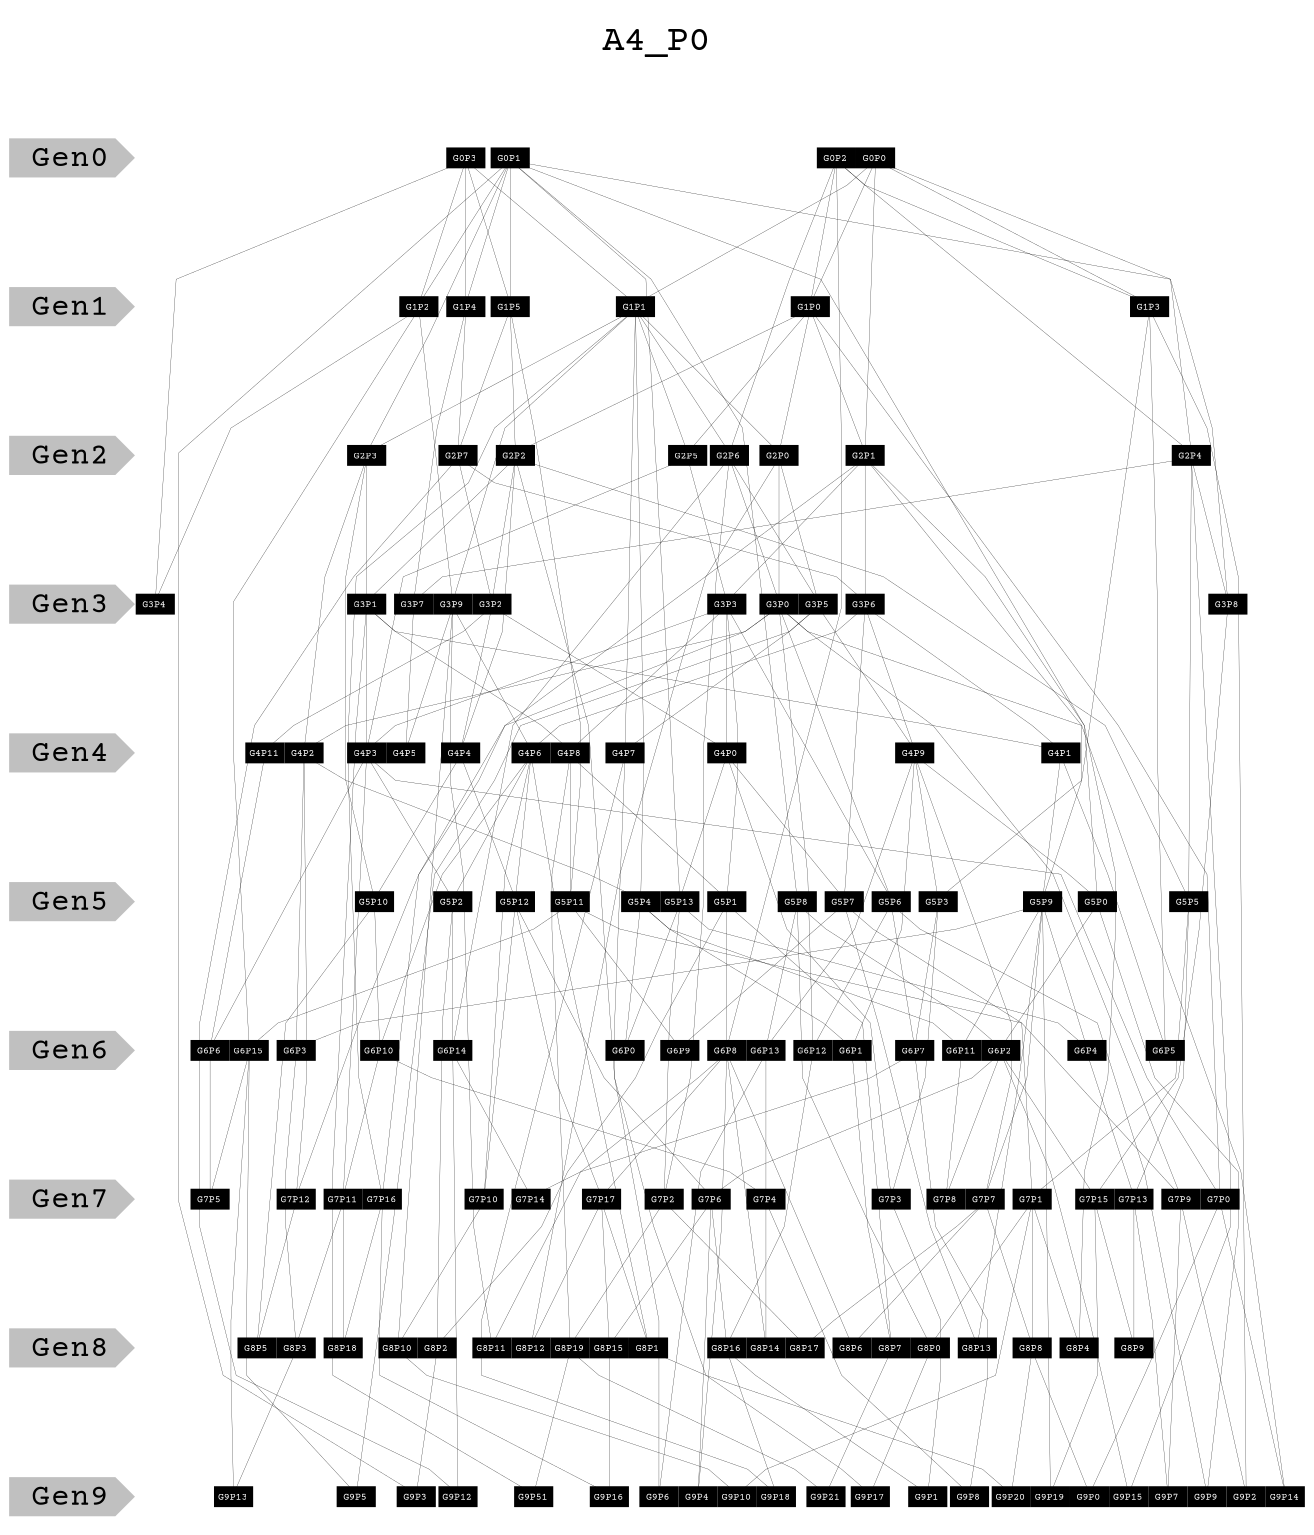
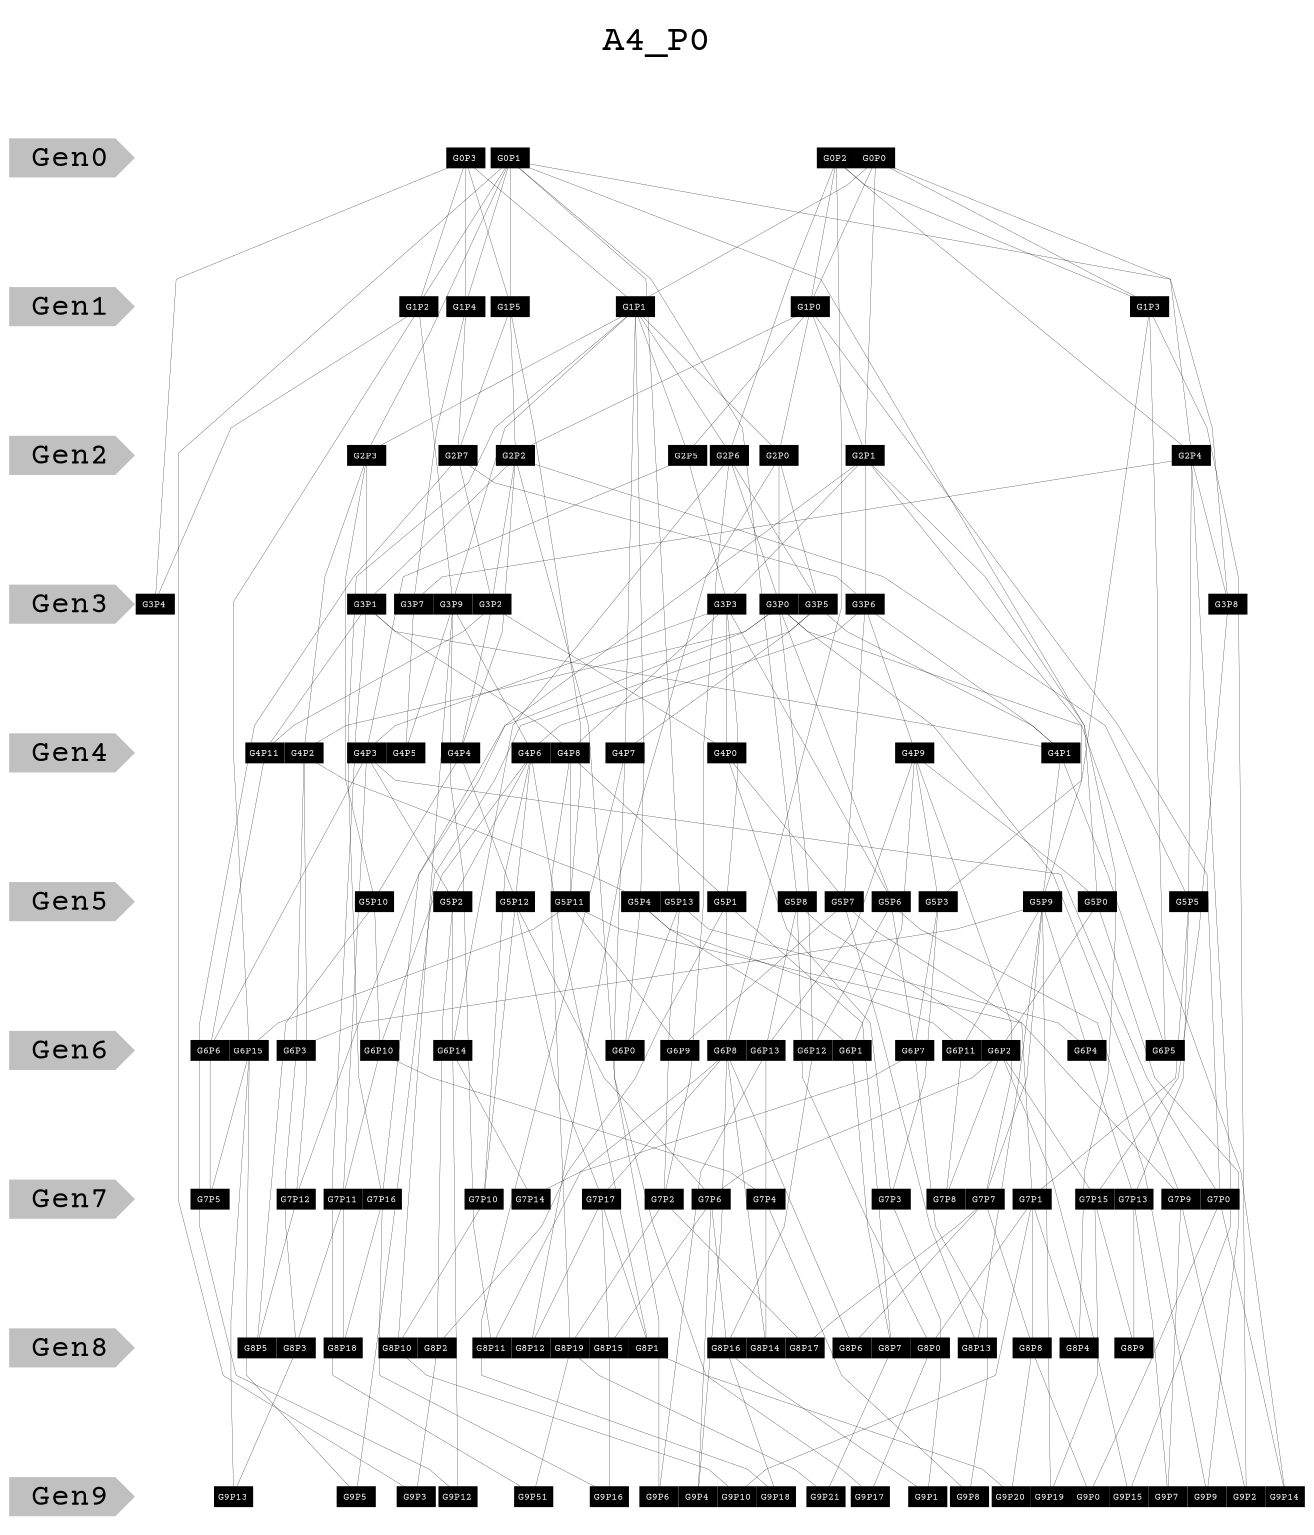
(367, 678) -> (316, 678)
(866, 678) -> (940, 679)
(703, 827) -> none
